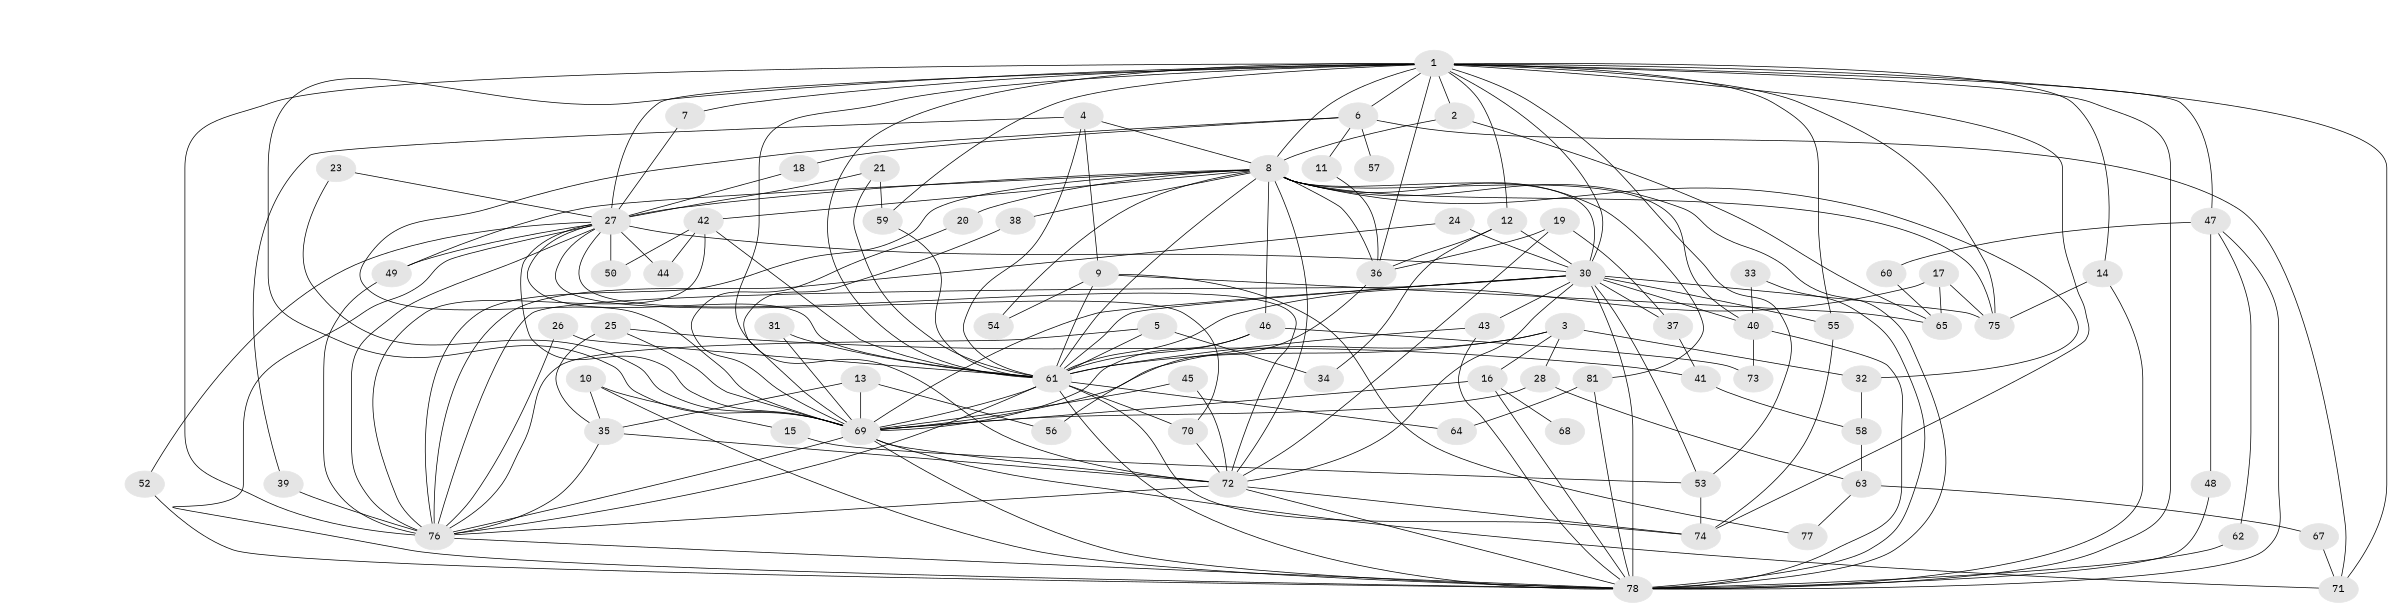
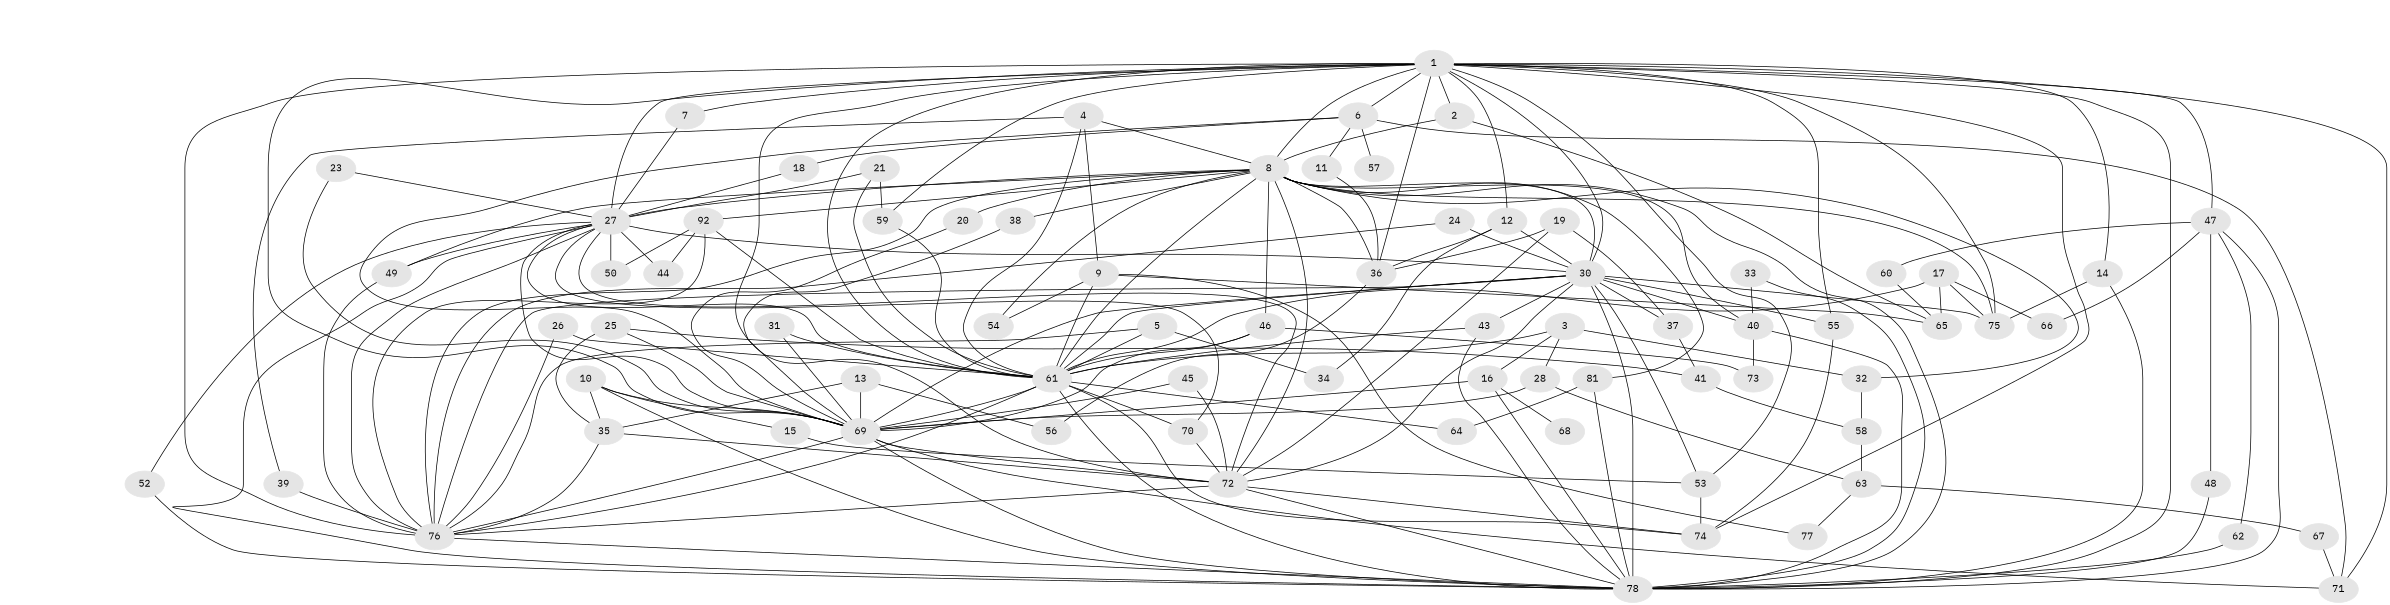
(704, 221) -> (704, 221)
none -> (2047, 326)
(1209, 355) -> (722, 407)
